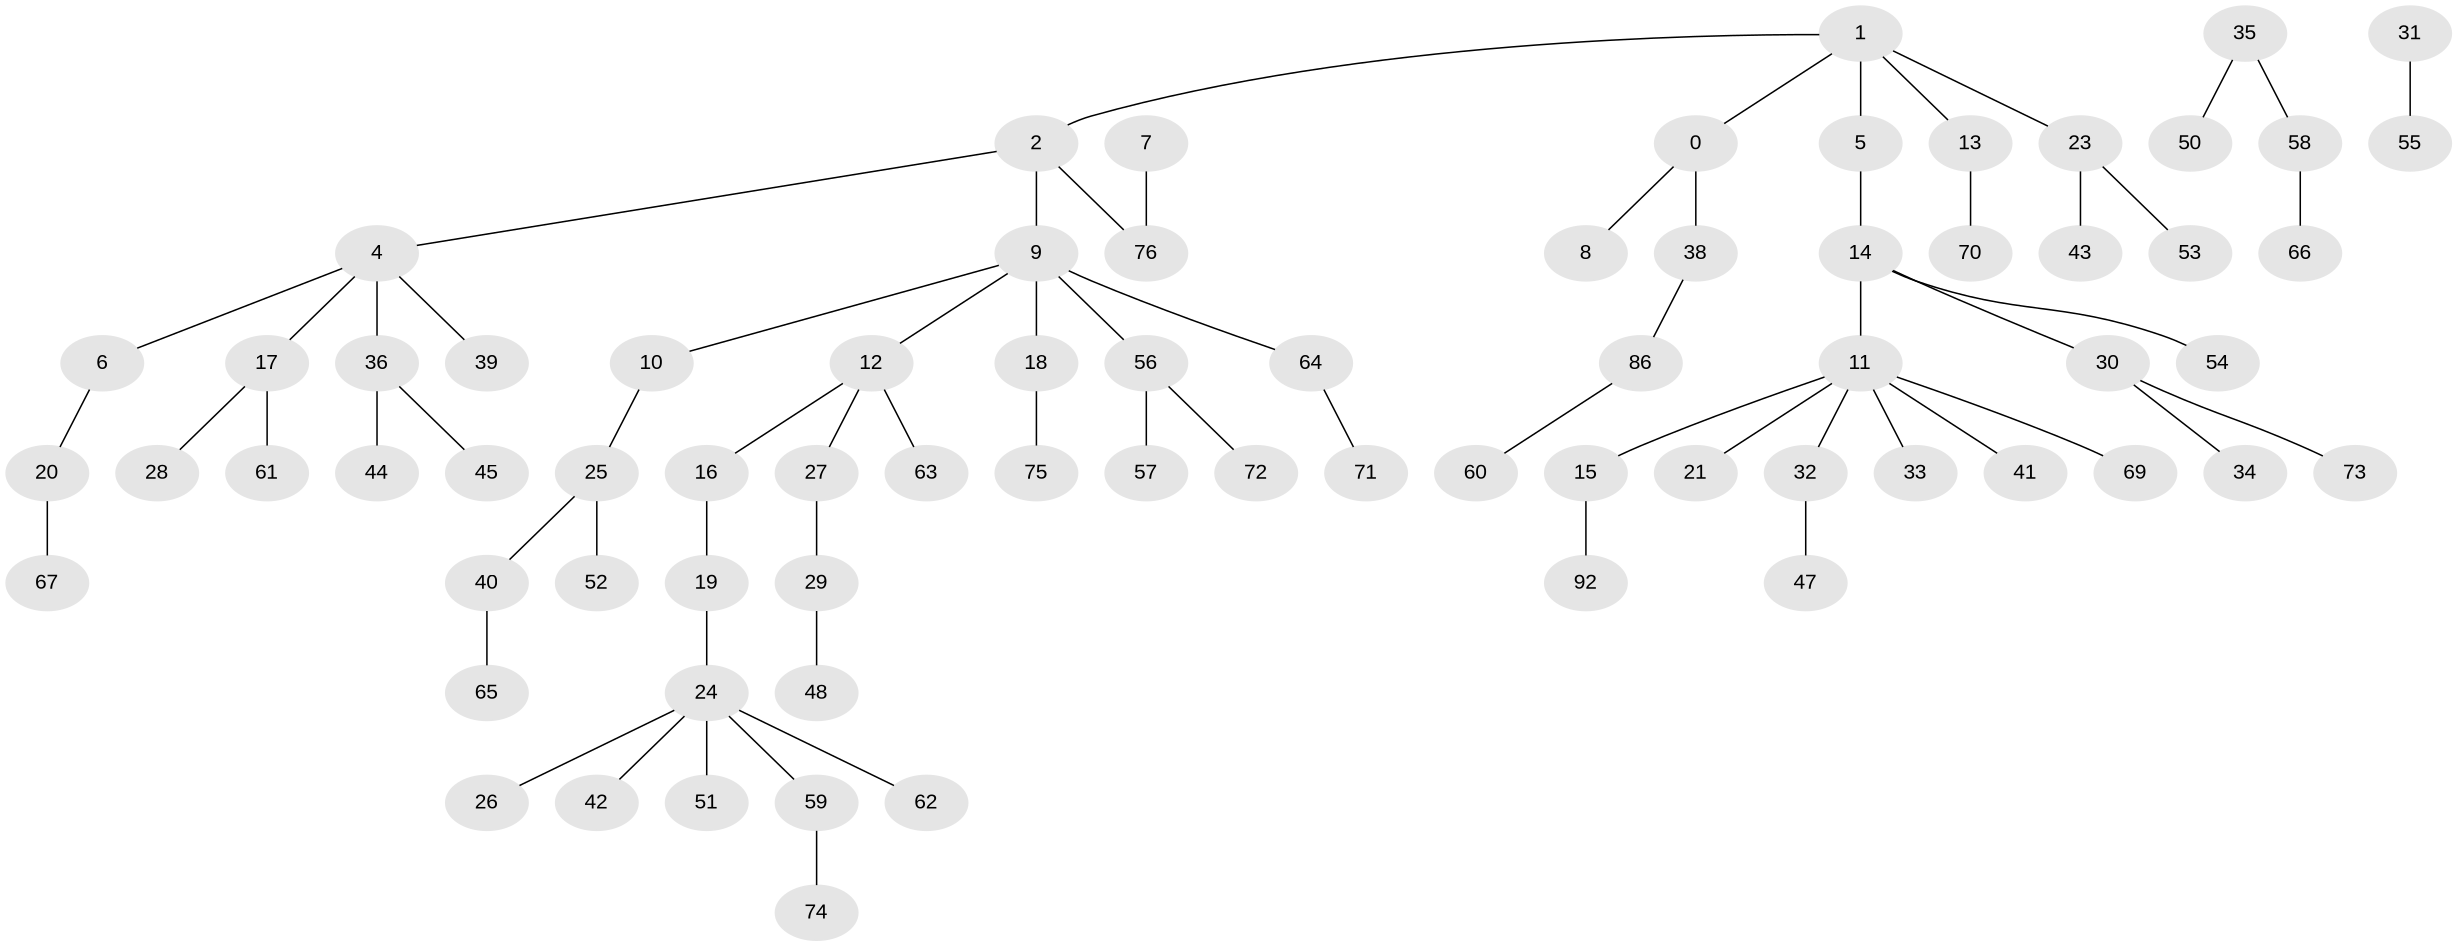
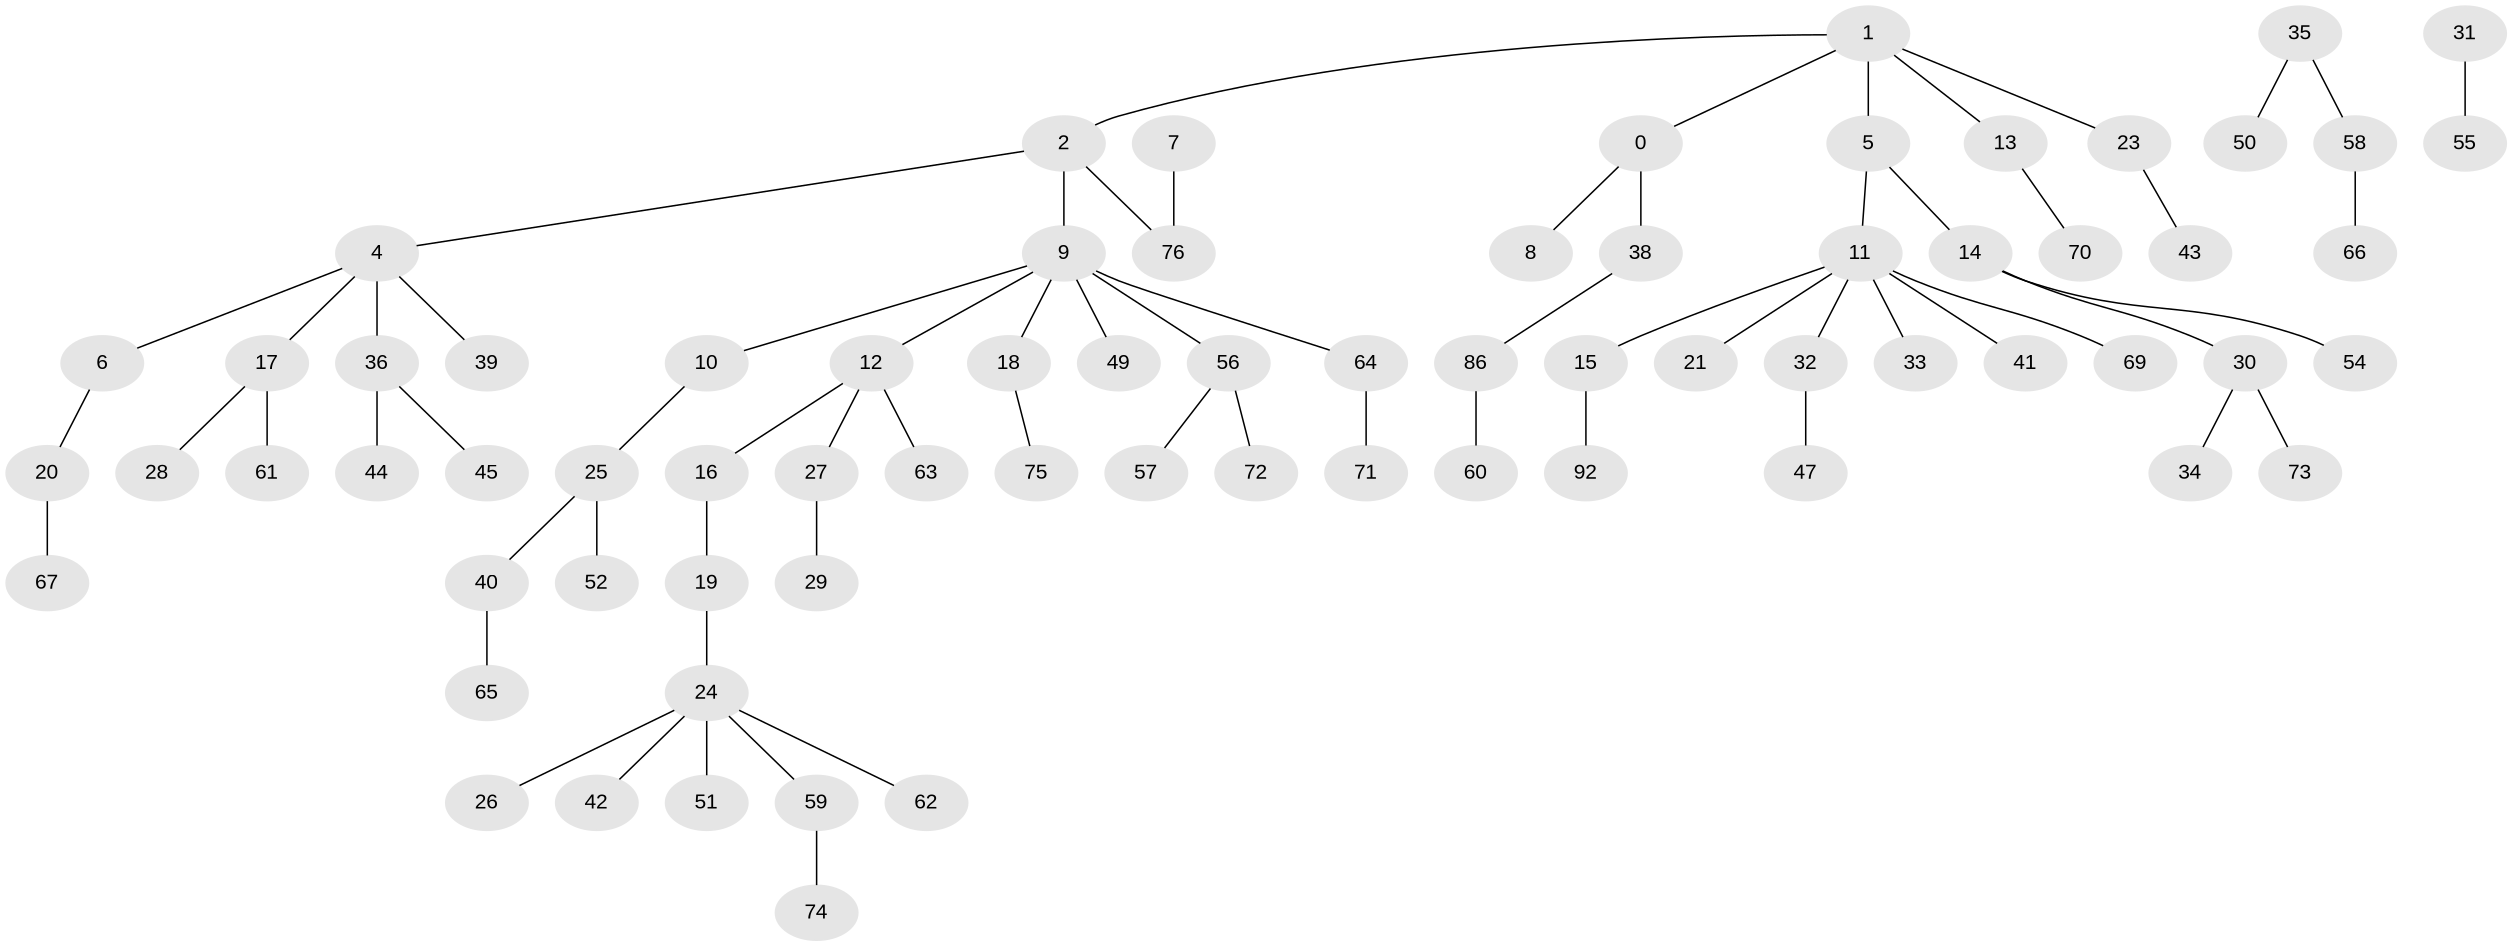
(2190, 253) -> none
(1861, 308) -> (1864, 199)
none -> (1119, 363)
(817, 693) -> none
